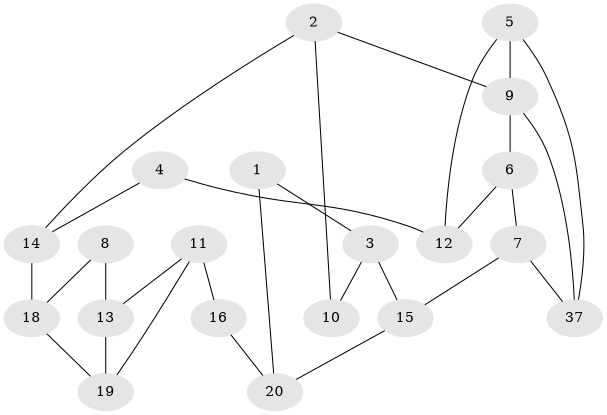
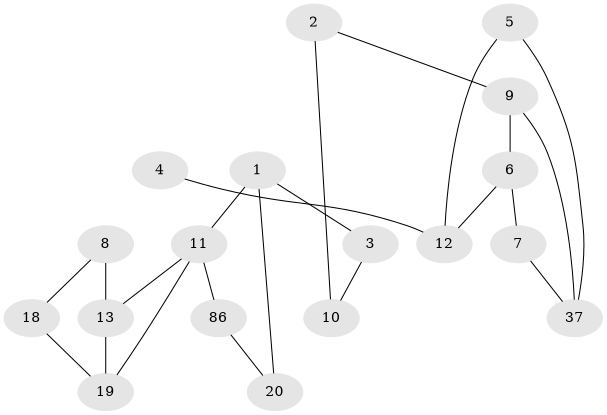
(510, 60) -> none
none -> (228, 207)
(32, 244) -> none
(219, 318) -> (219, 318)
(405, 318) -> none
